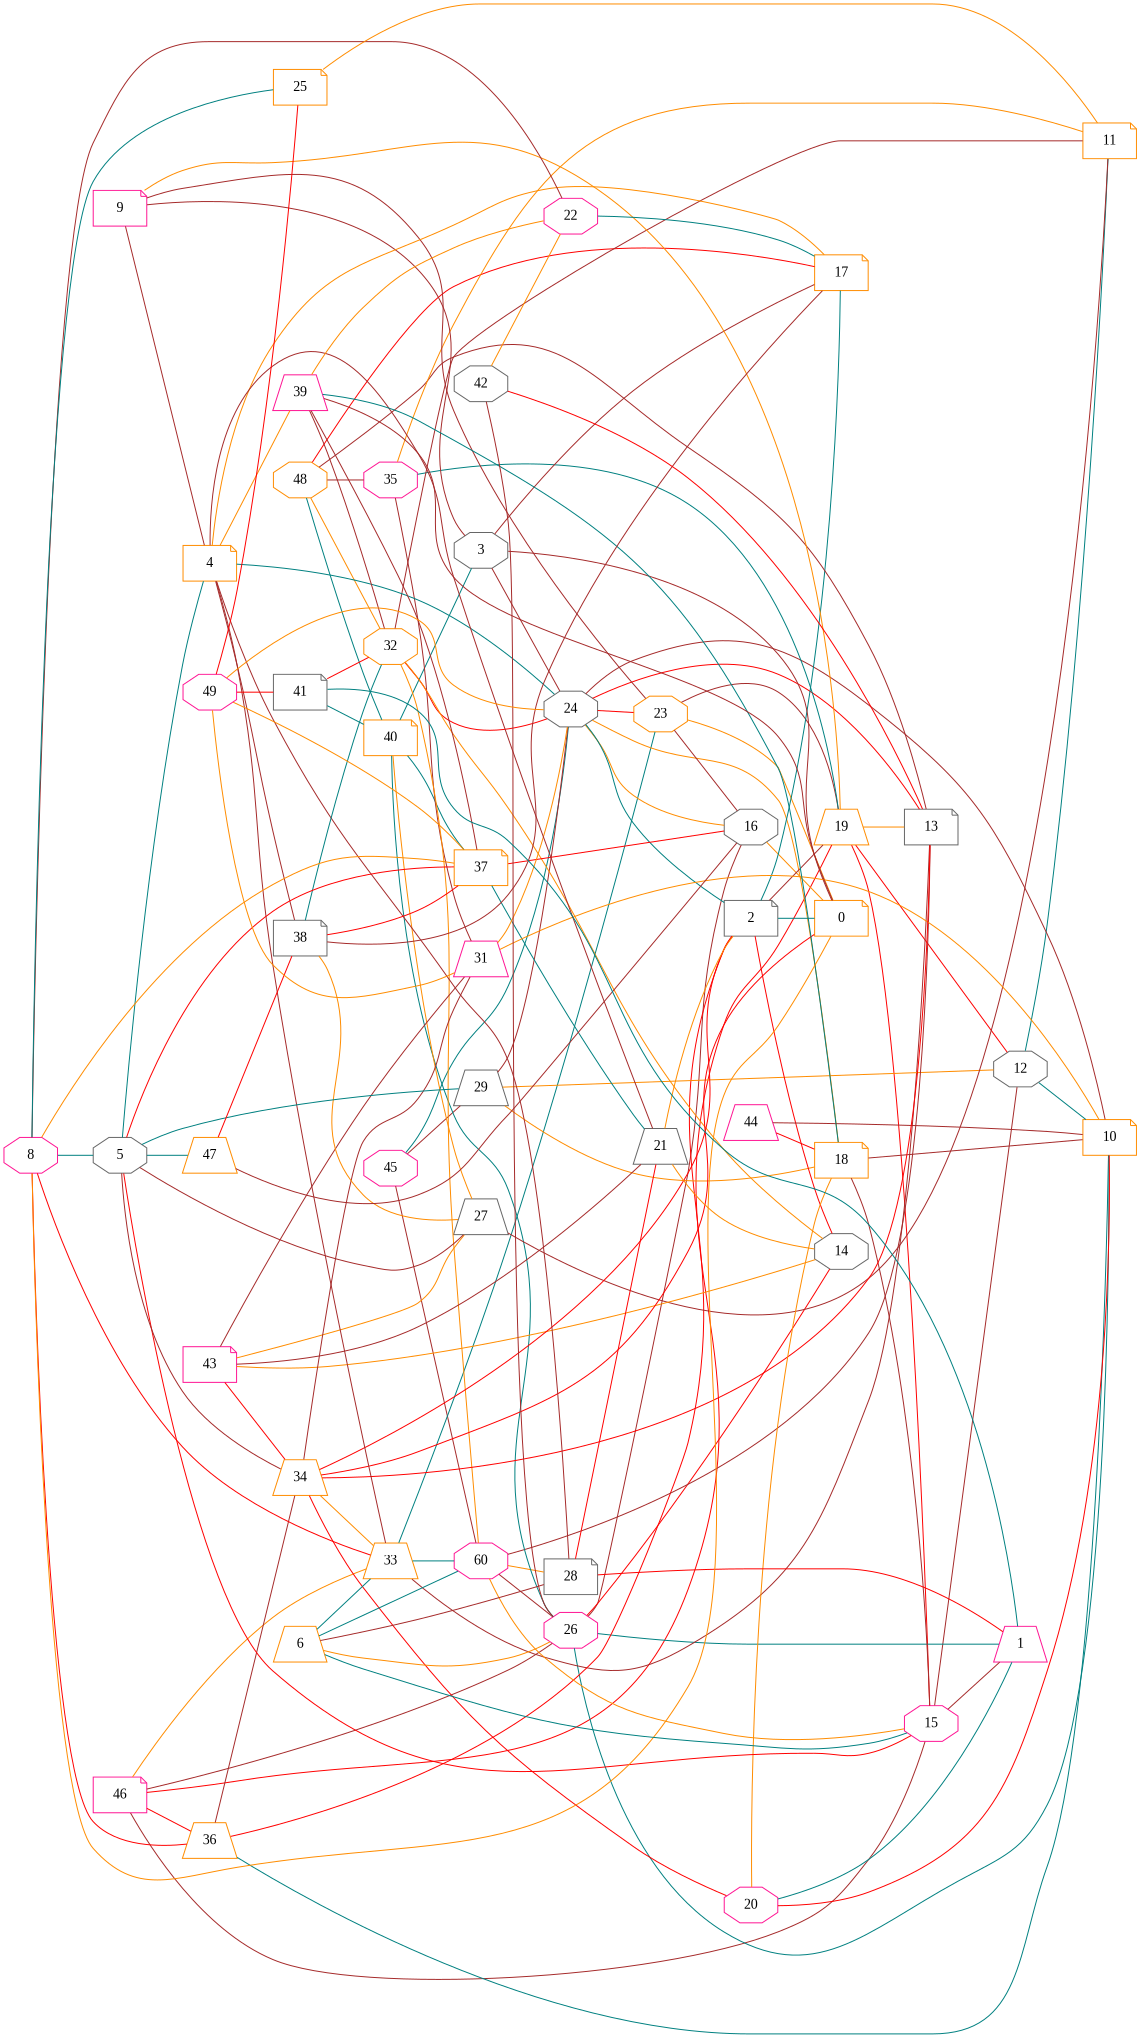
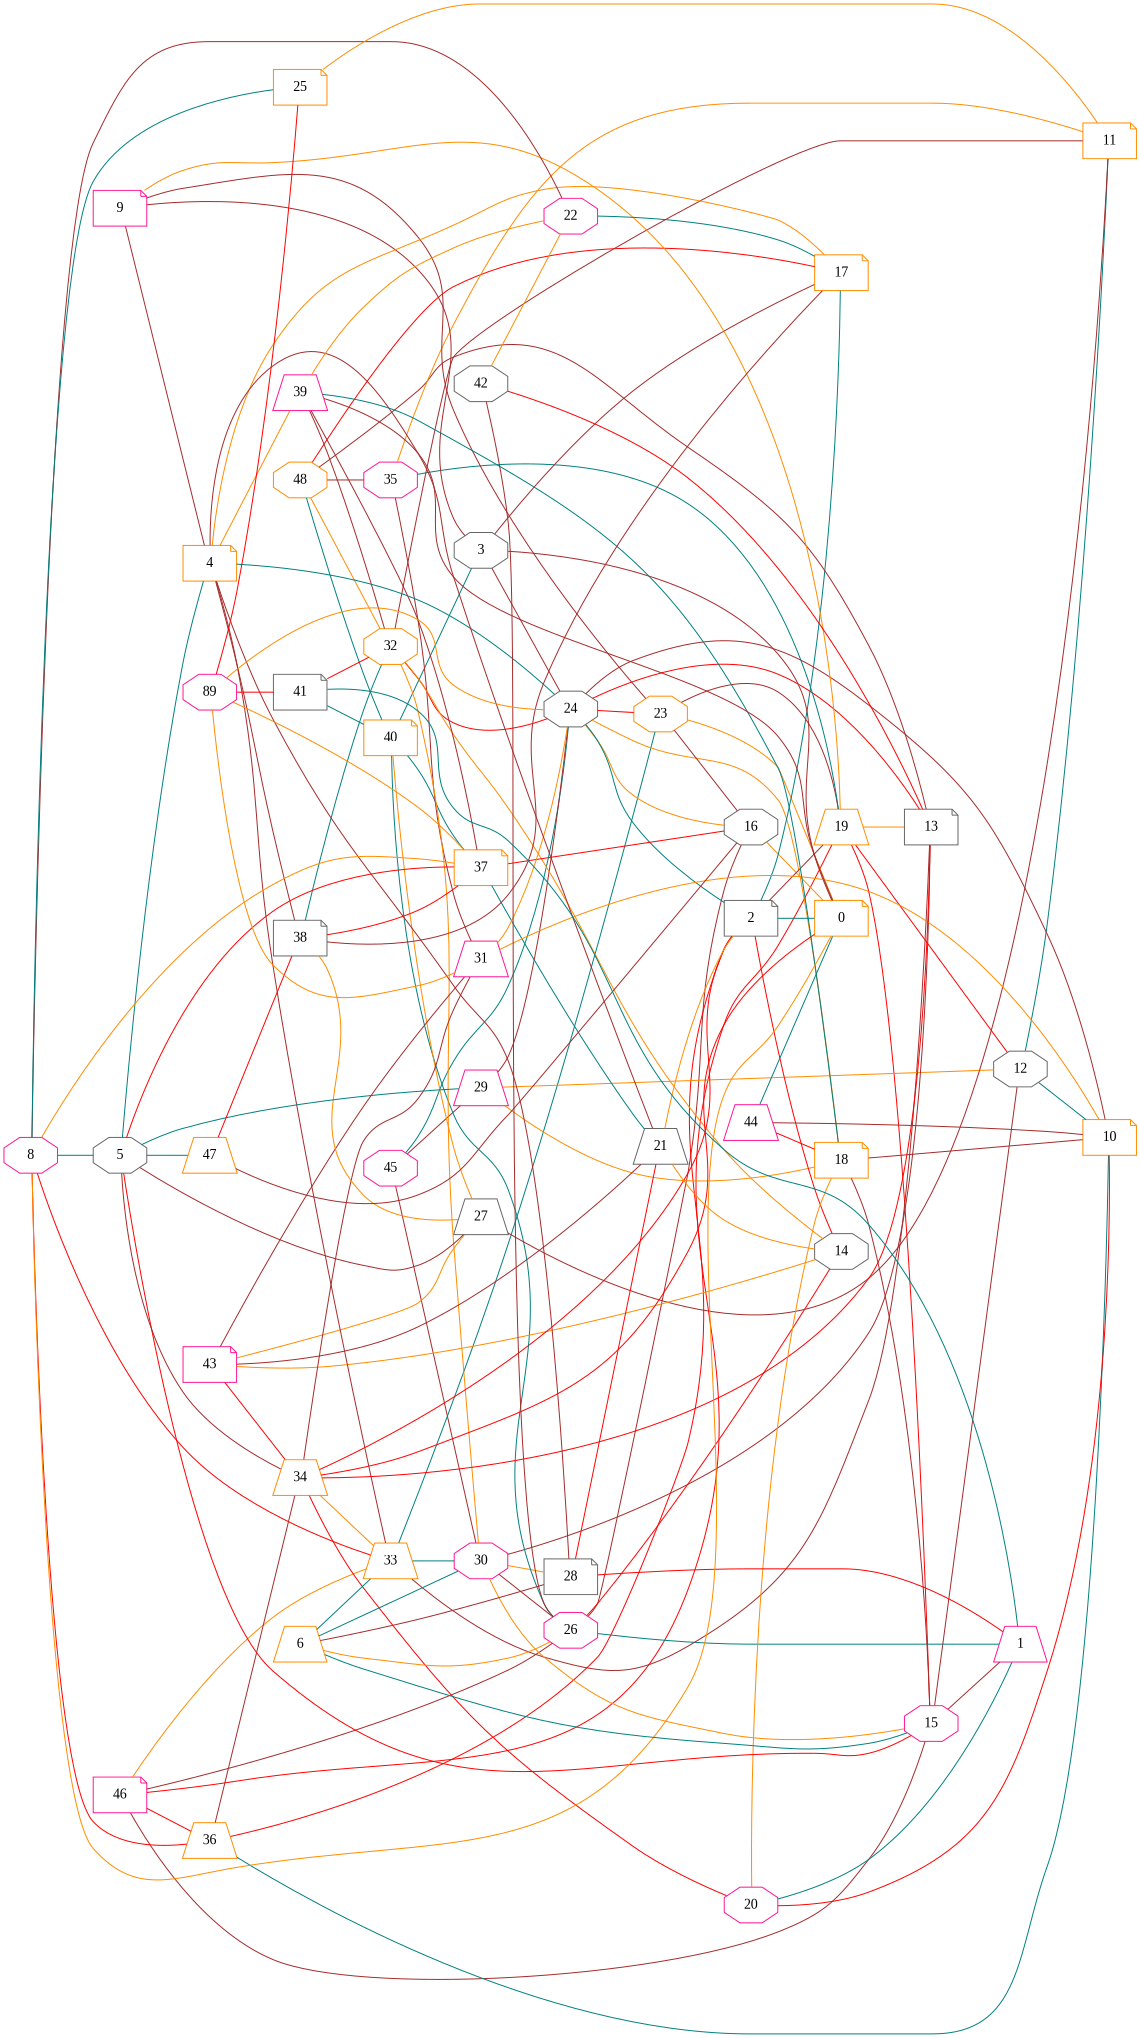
(210, 692) -> (210, 692)
none -> (796, 1020)
(481, 1088) -> (481, 1088)
(481, 1561) -> (481, 1561)
(1034, 1827) -> none
